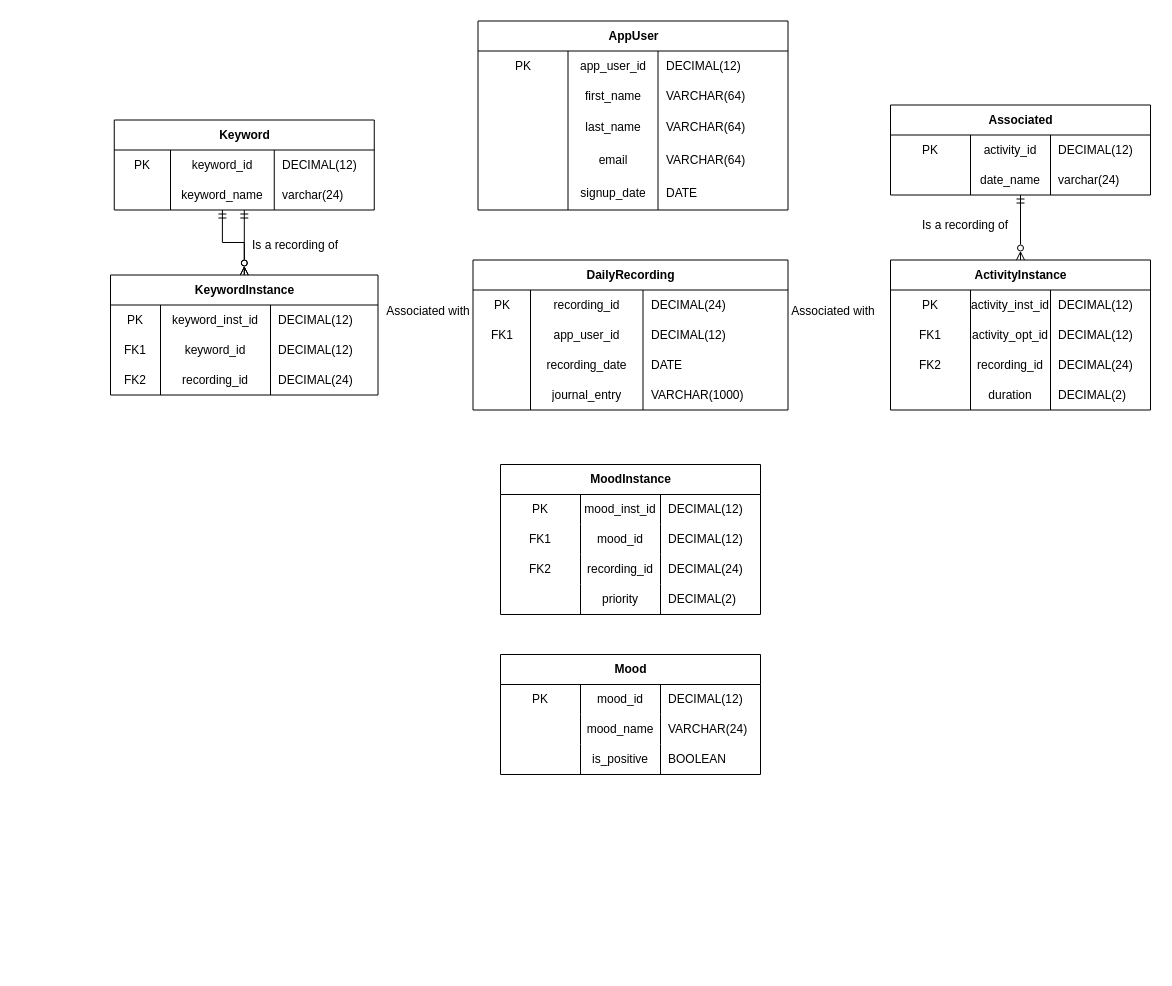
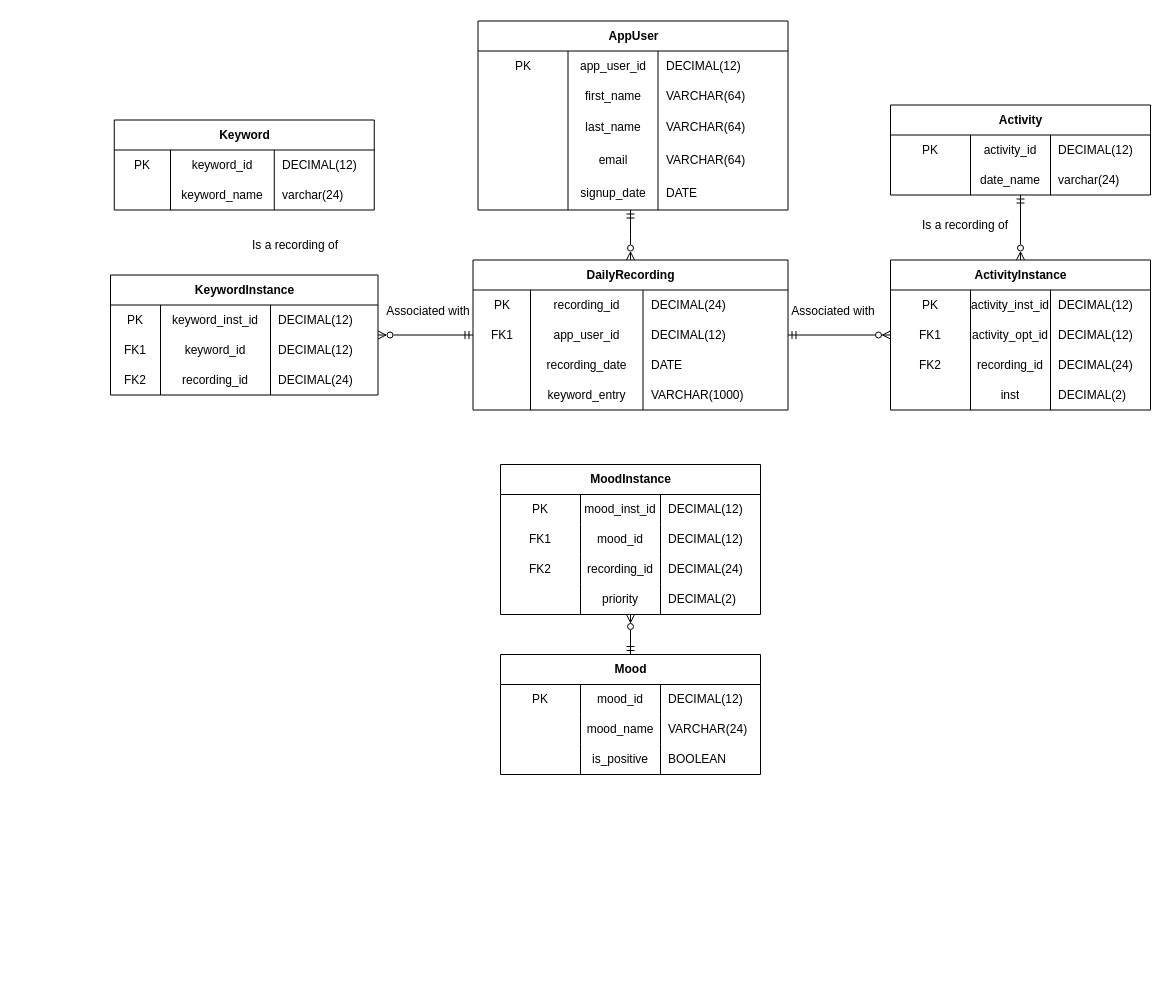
(1021, 121) -> (1021, 121)
(244, 226) -> none
none -> (631, 228)
(222, 237) -> (432, 335)
none -> (832, 335)
(587, 396) -> (587, 396)
(1011, 396) -> (1011, 396)
none -> (631, 642)
